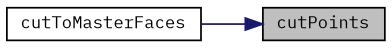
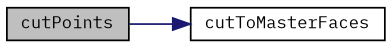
(223, 24) -> (151, 24)
